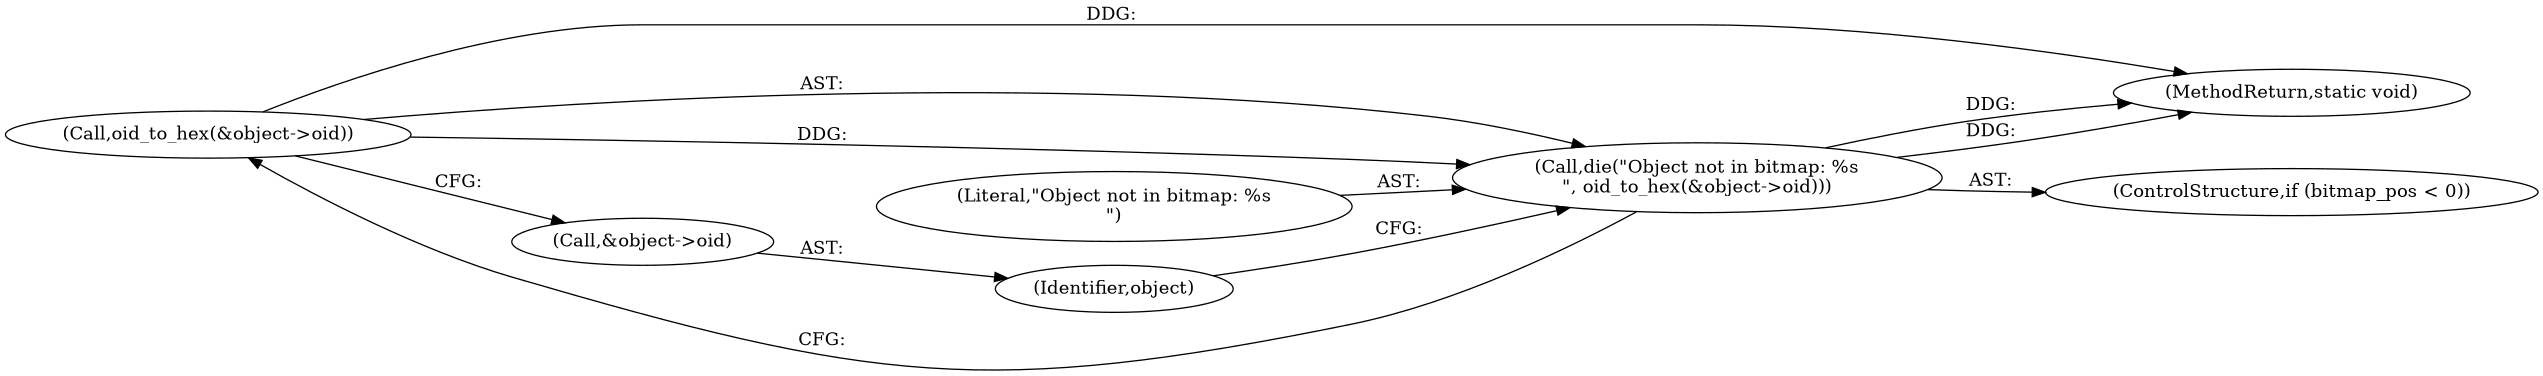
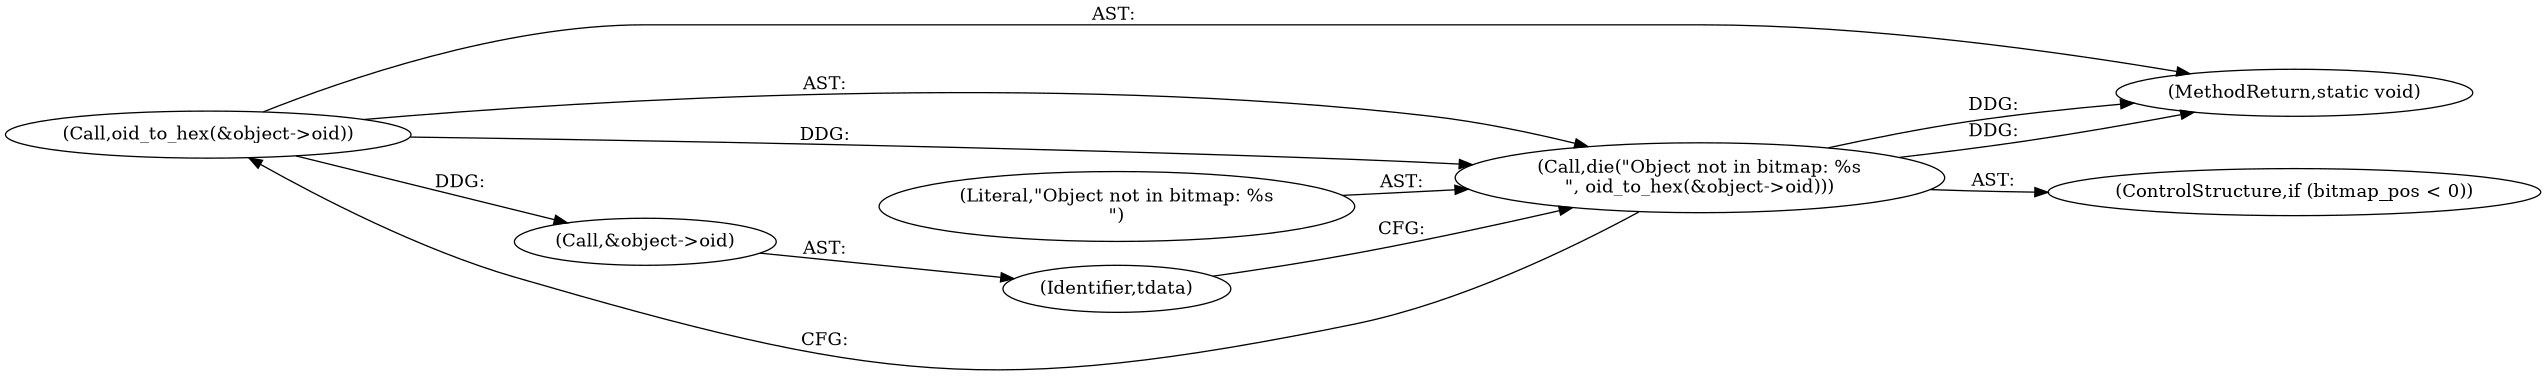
(1114, 15) -> (1117, 15)
(462, 182) -> (463, 182)
(1114, 289) -> (1117, 289)
